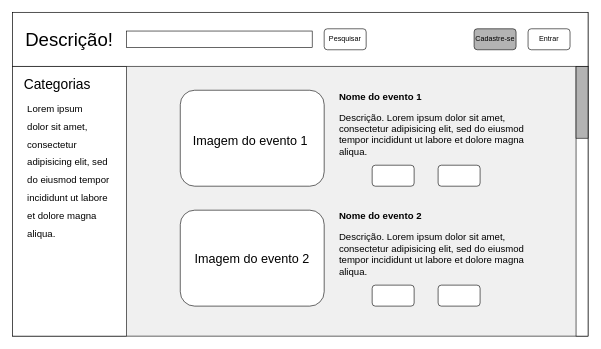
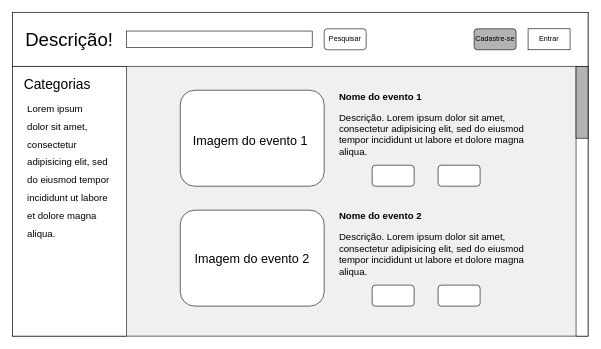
(549, 39) -> (549, 39)
